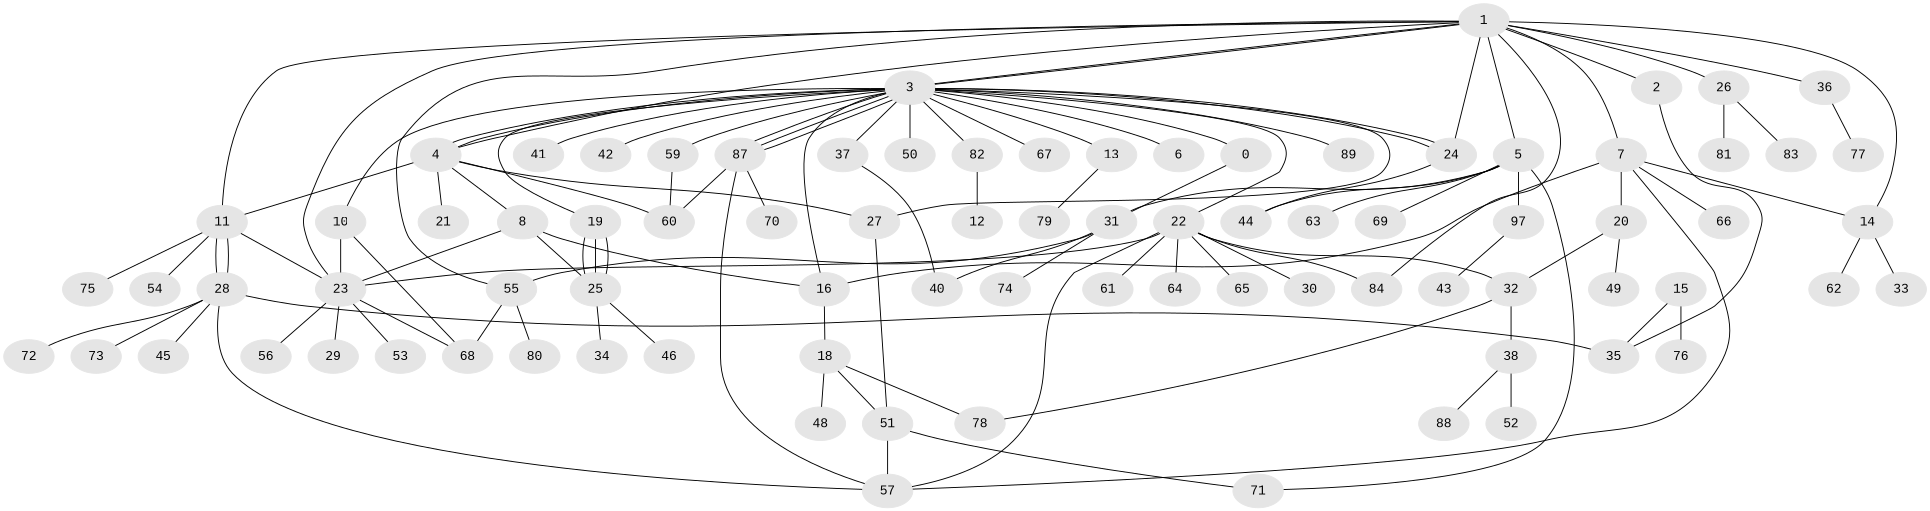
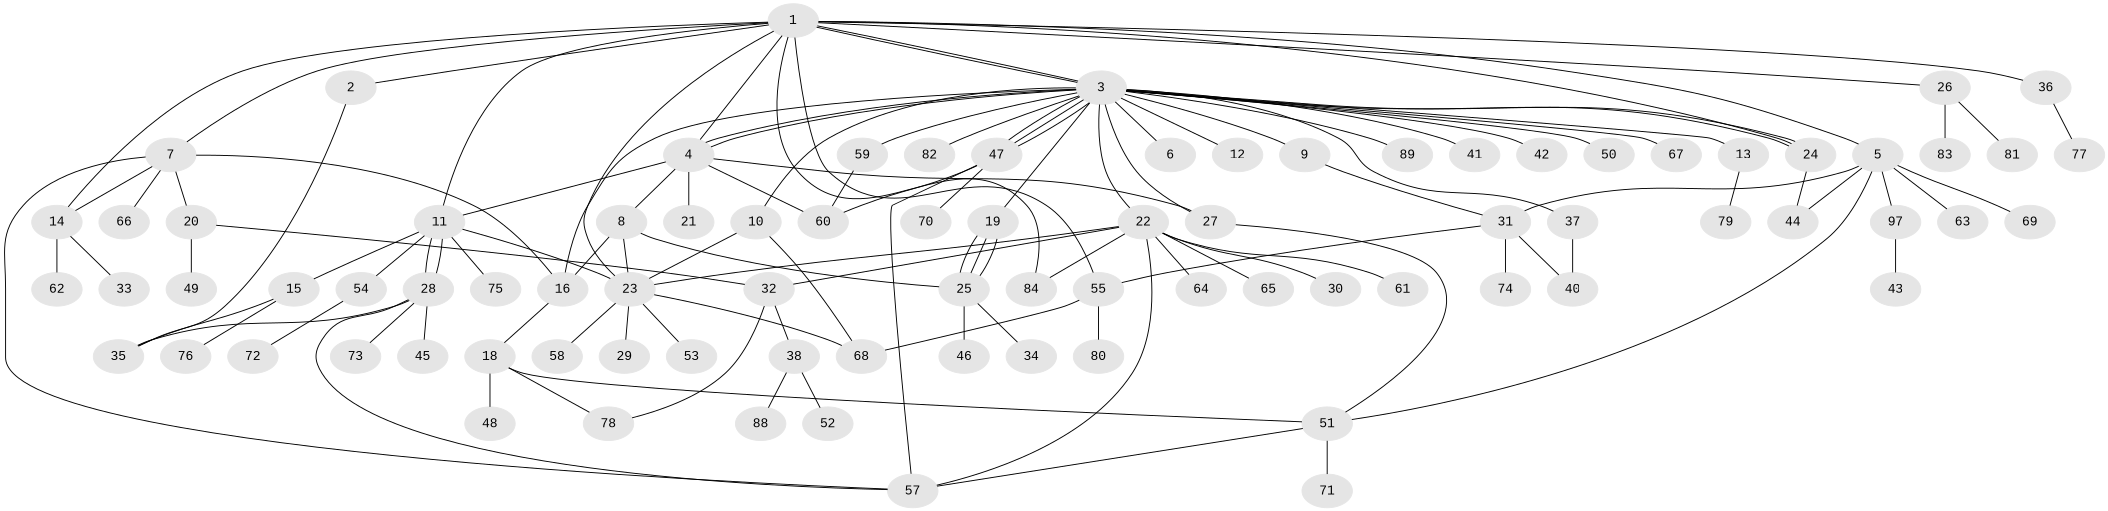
(740, 155) -> (997, 155)
(1246, 155) -> (1305, 155)
(977, 189) -> (1169, 121)
none -> (366, 255)
(126, 323) -> (298, 328)
(266, 357) -> (557, 357)
(1549, 434) -> (1639, 344)
